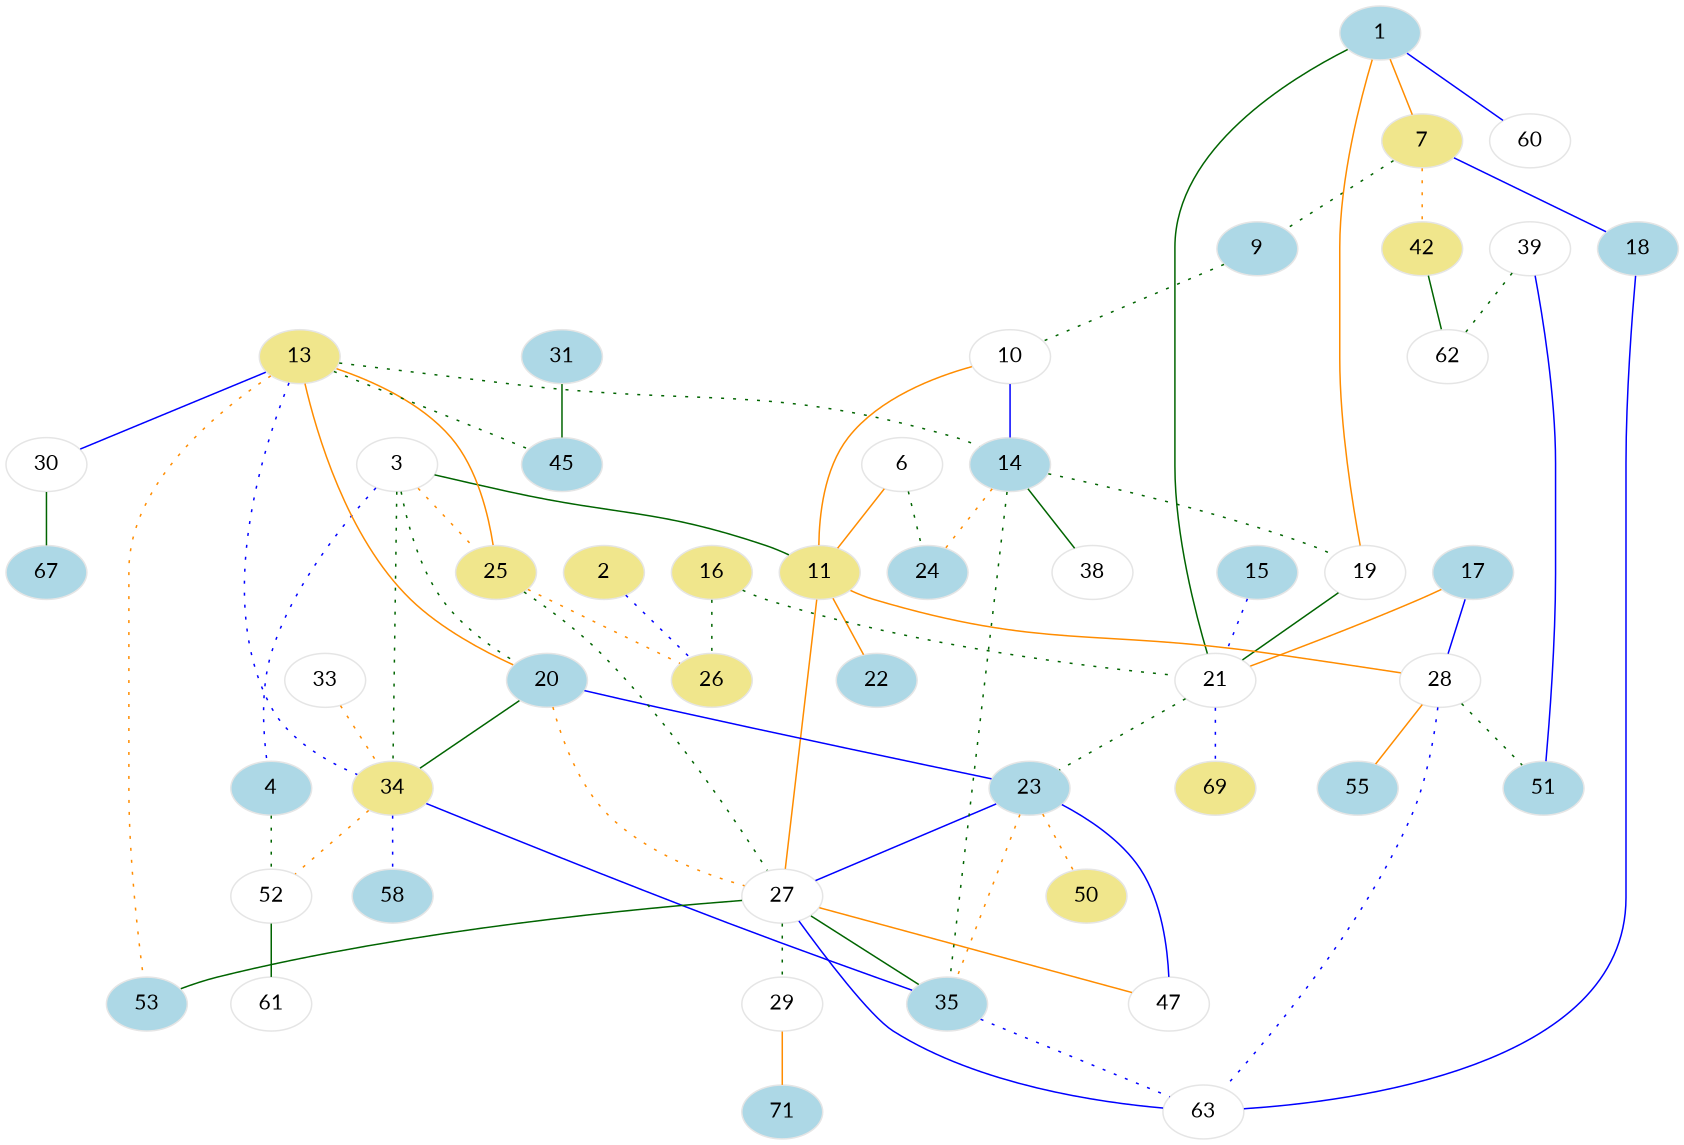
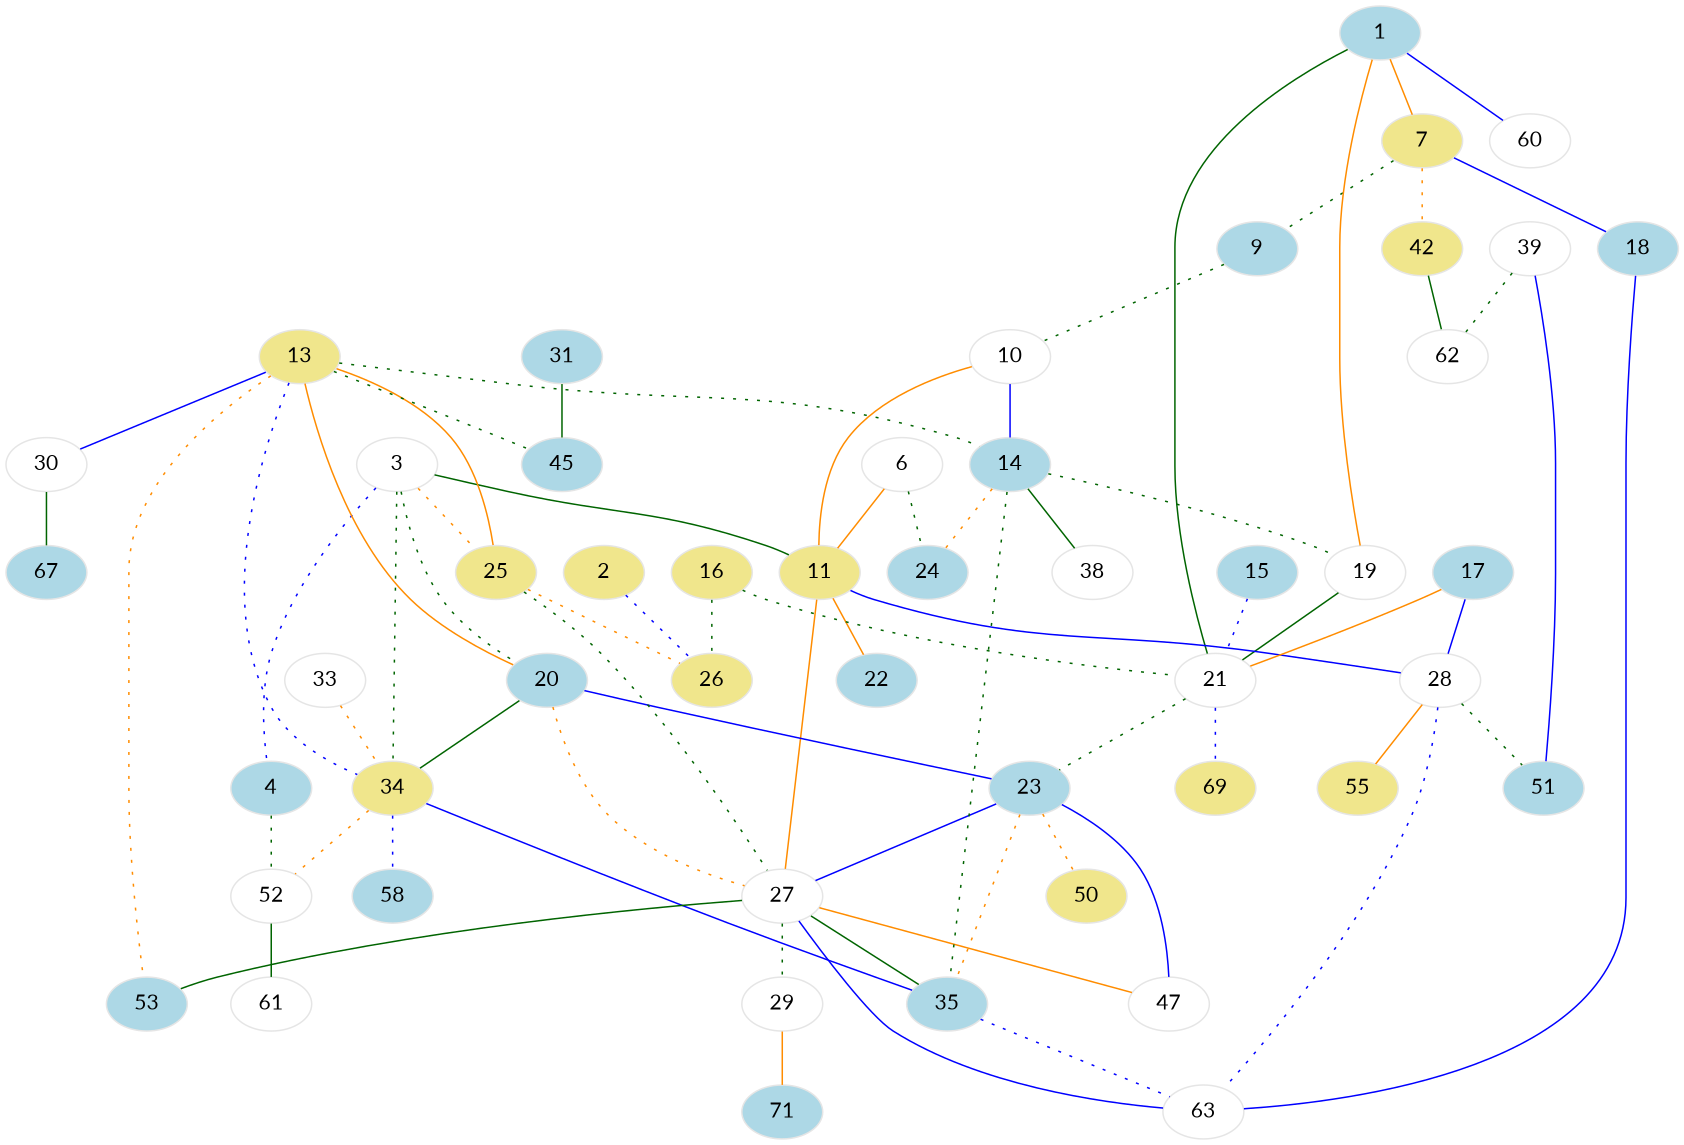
(1124, 639) -> (1124, 639)
(1358, 788) -> (1358, 788)
